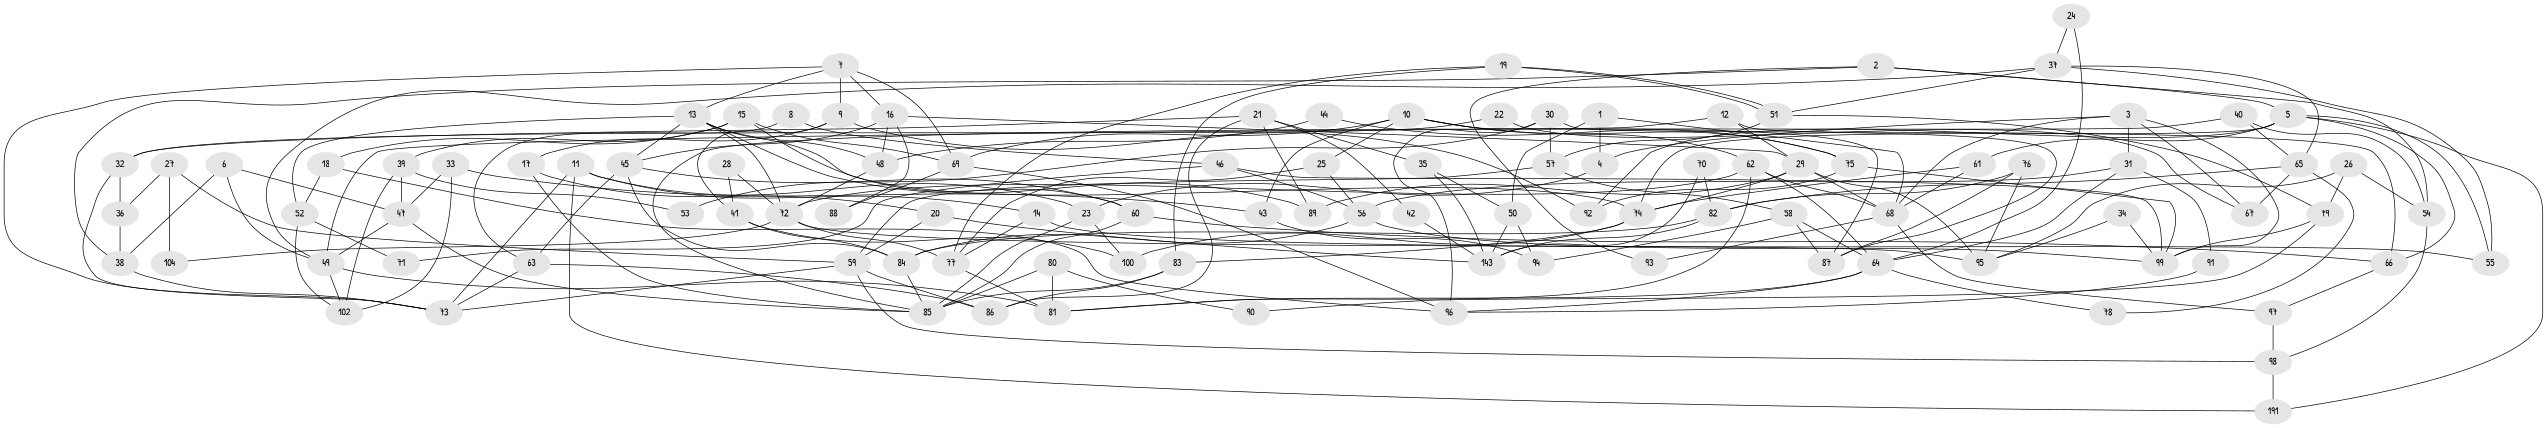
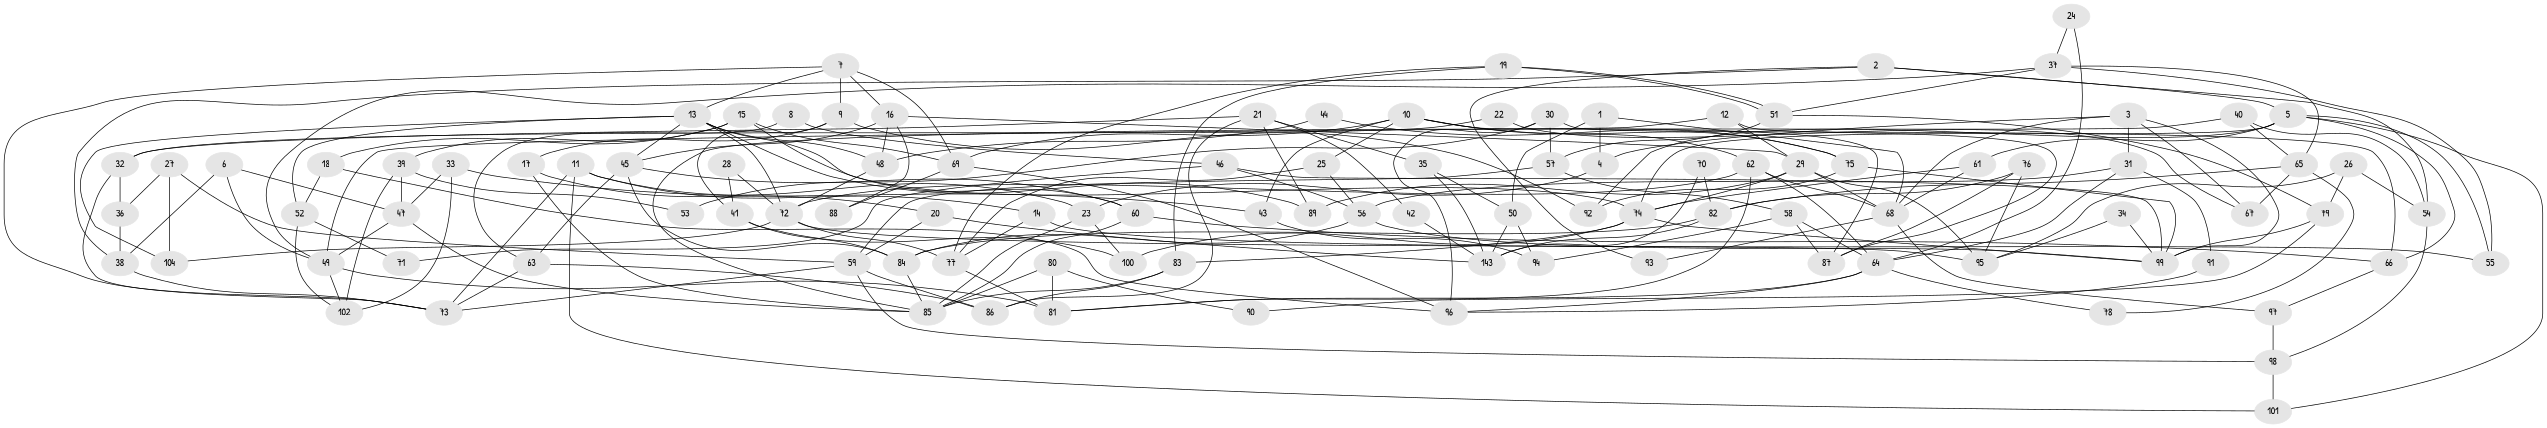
none -> (310, 130)
none -> (1812, 236)
(2273, 412) -> (2273, 412)
